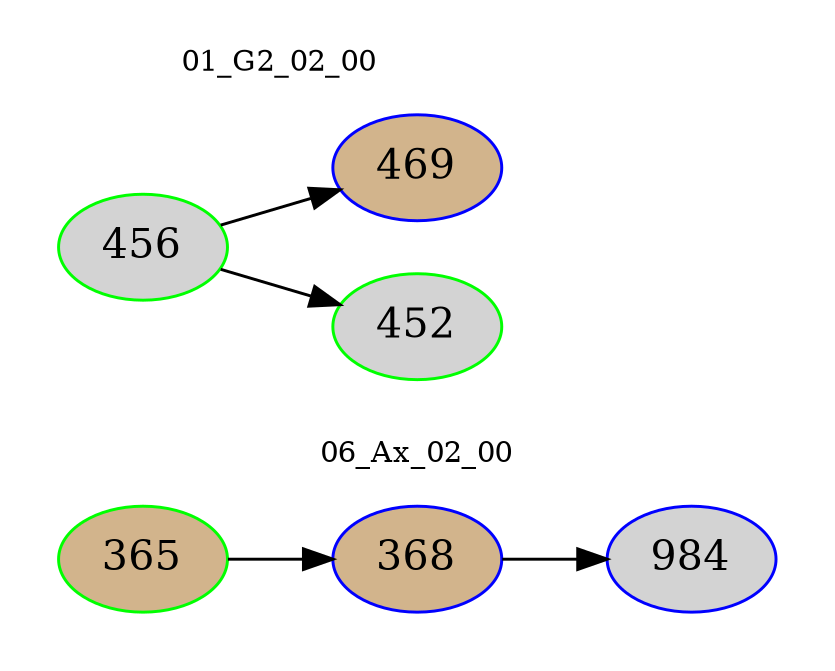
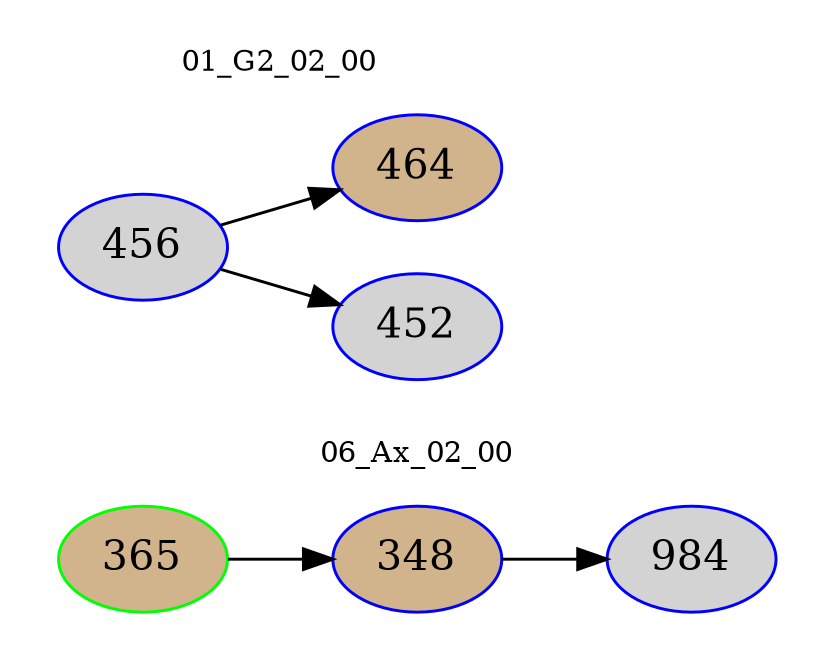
(417, 168) -> (417, 168)
(143, 247) -> (143, 247)
(417, 327) -> (417, 327)
(417, 559) -> (417, 559)
